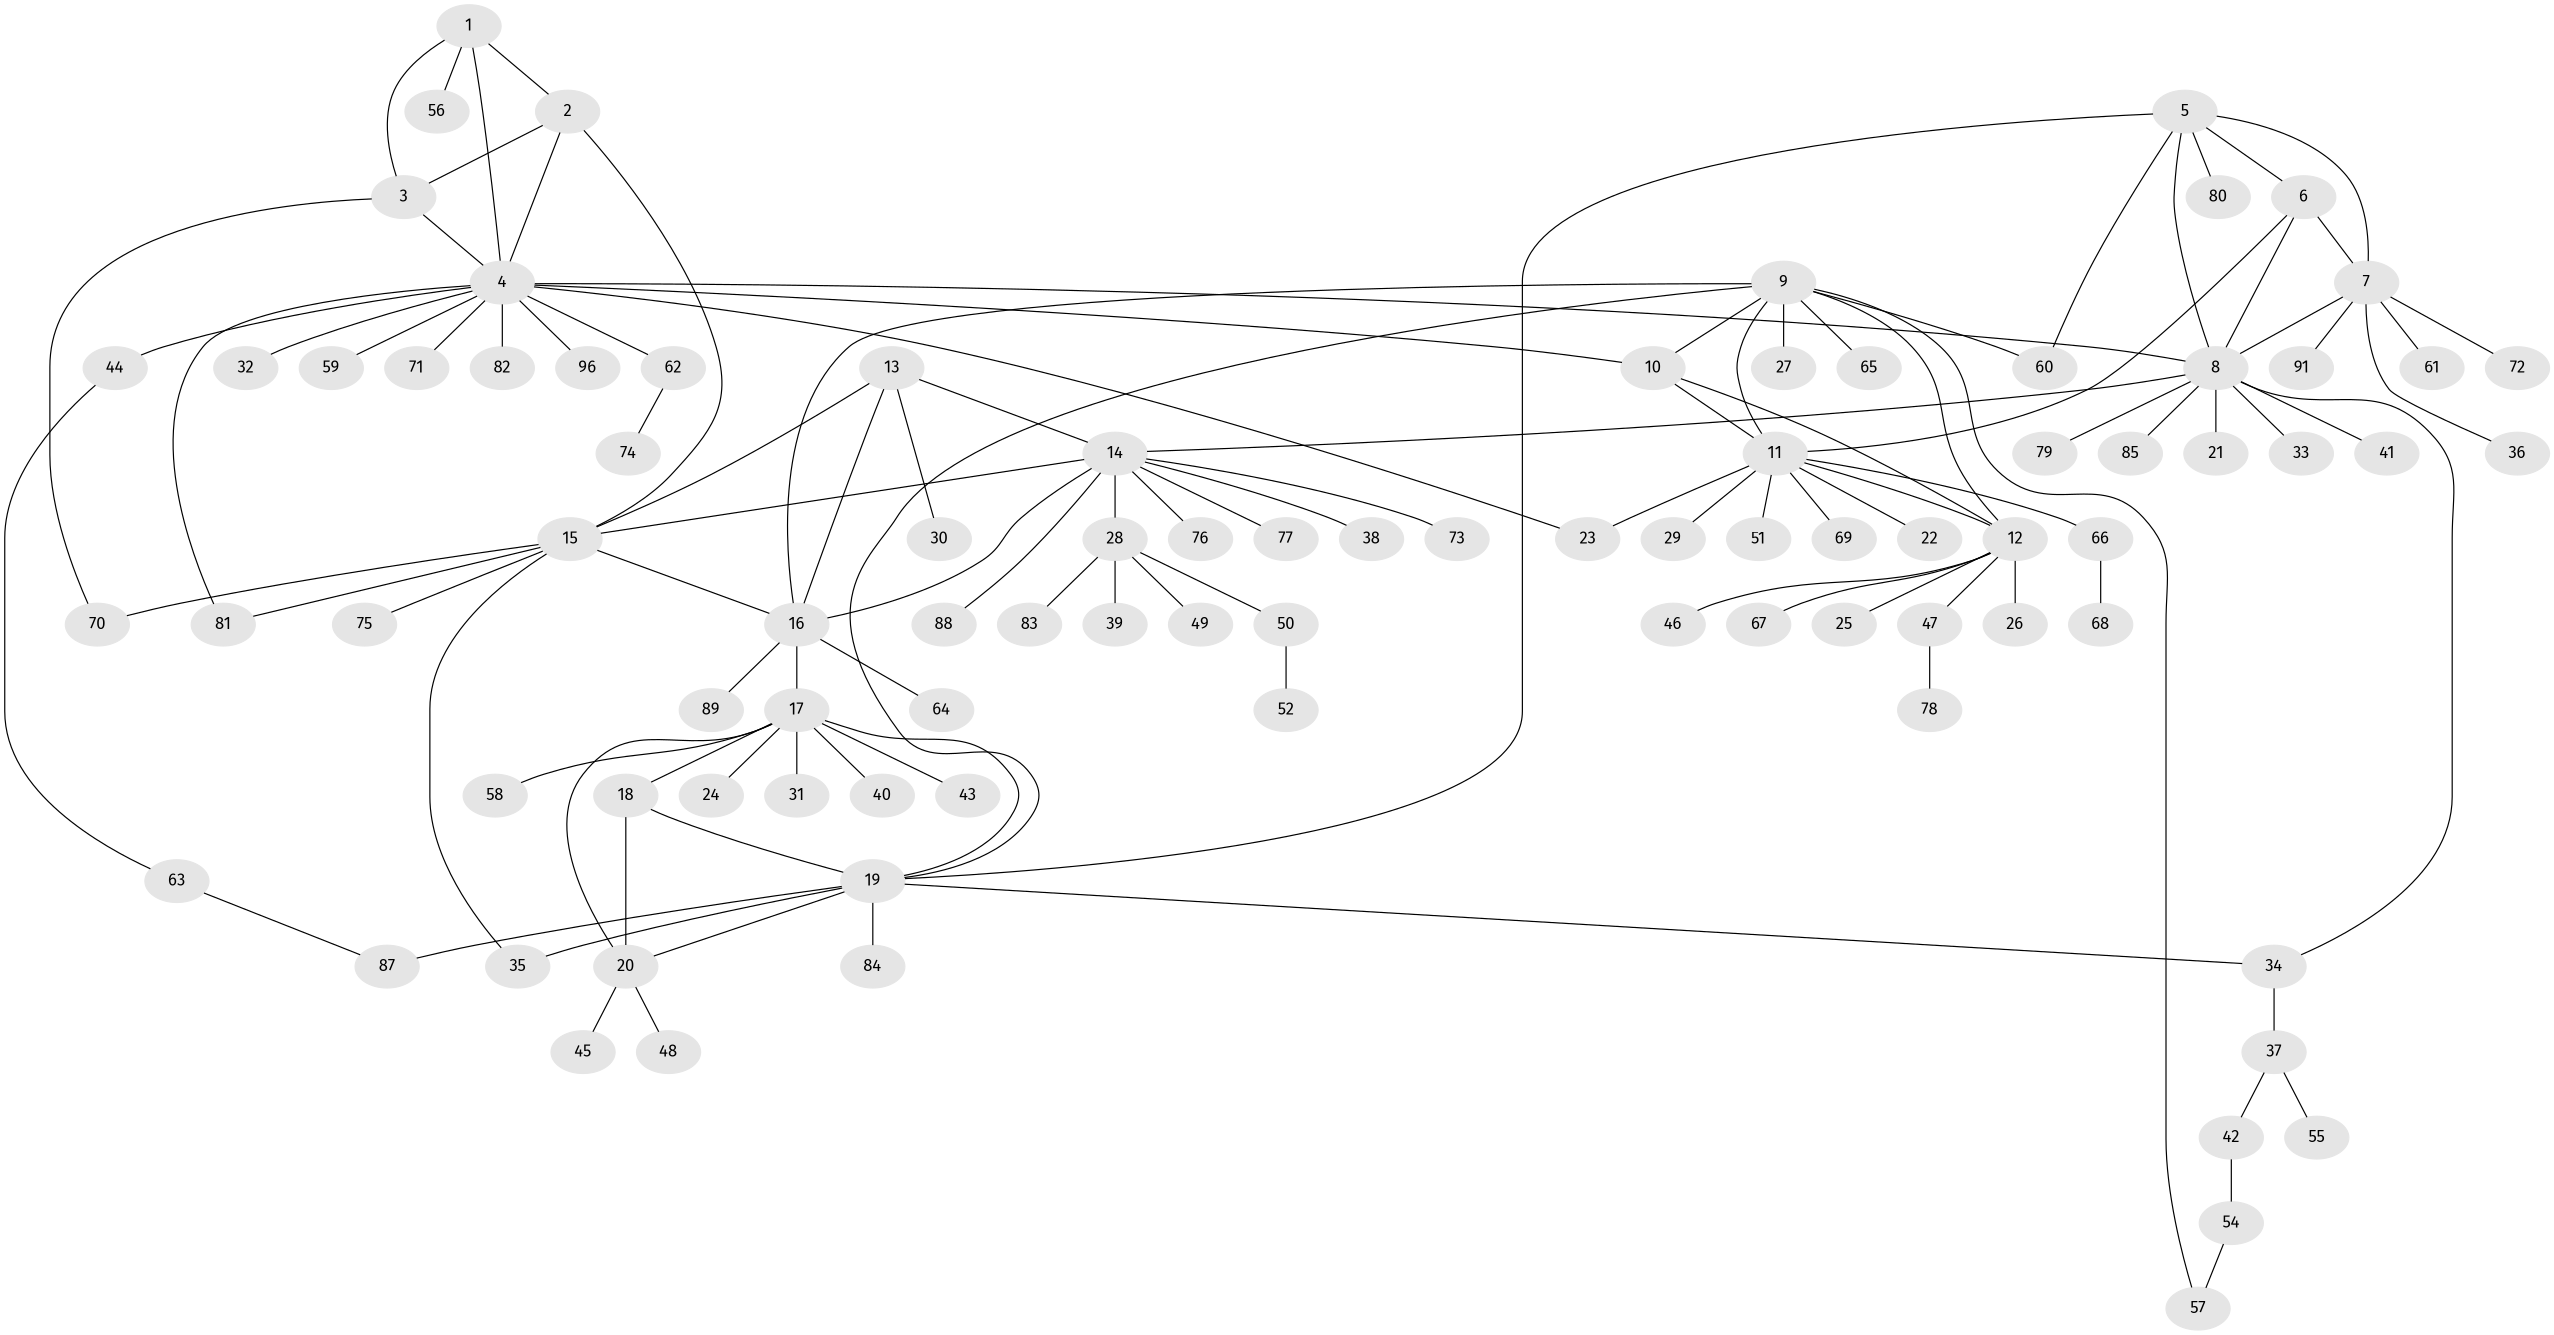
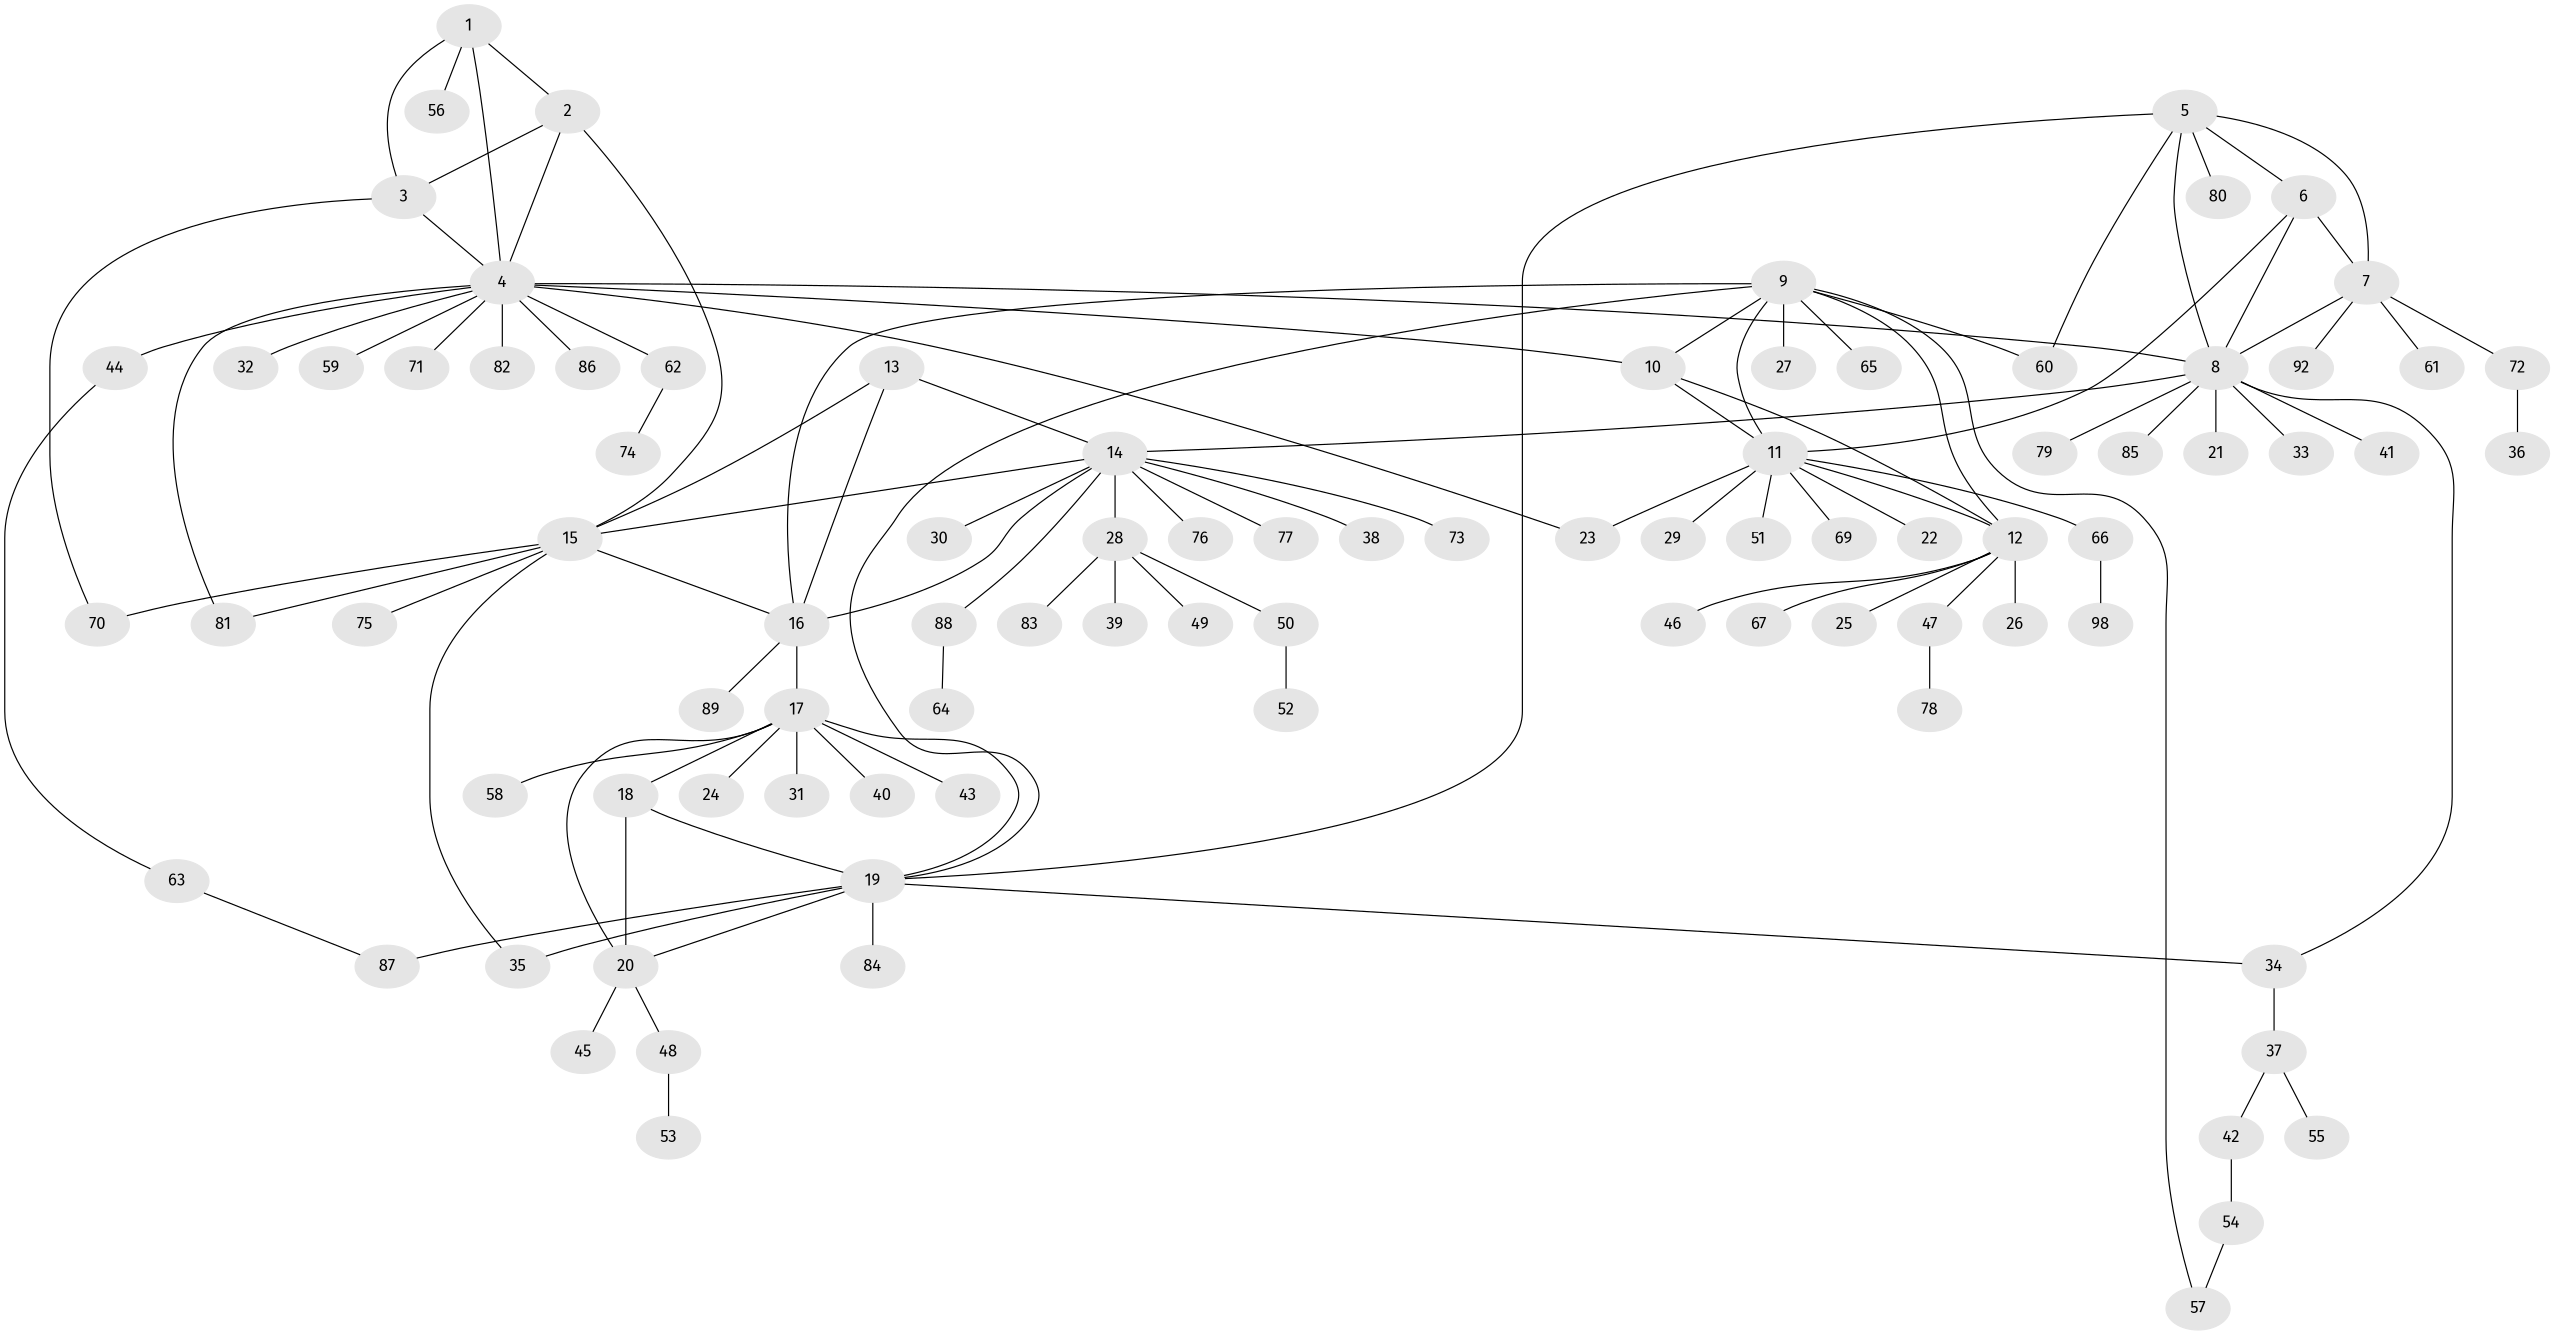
(588, 368) -> (588, 368)
(2301, 368) -> (2301, 368)
(2399, 397) -> (2518, 411)
(916, 454) -> (1027, 496)
(2101, 625) -> (2101, 625)
(872, 669) -> (943, 667)
none -> (669, 1138)
